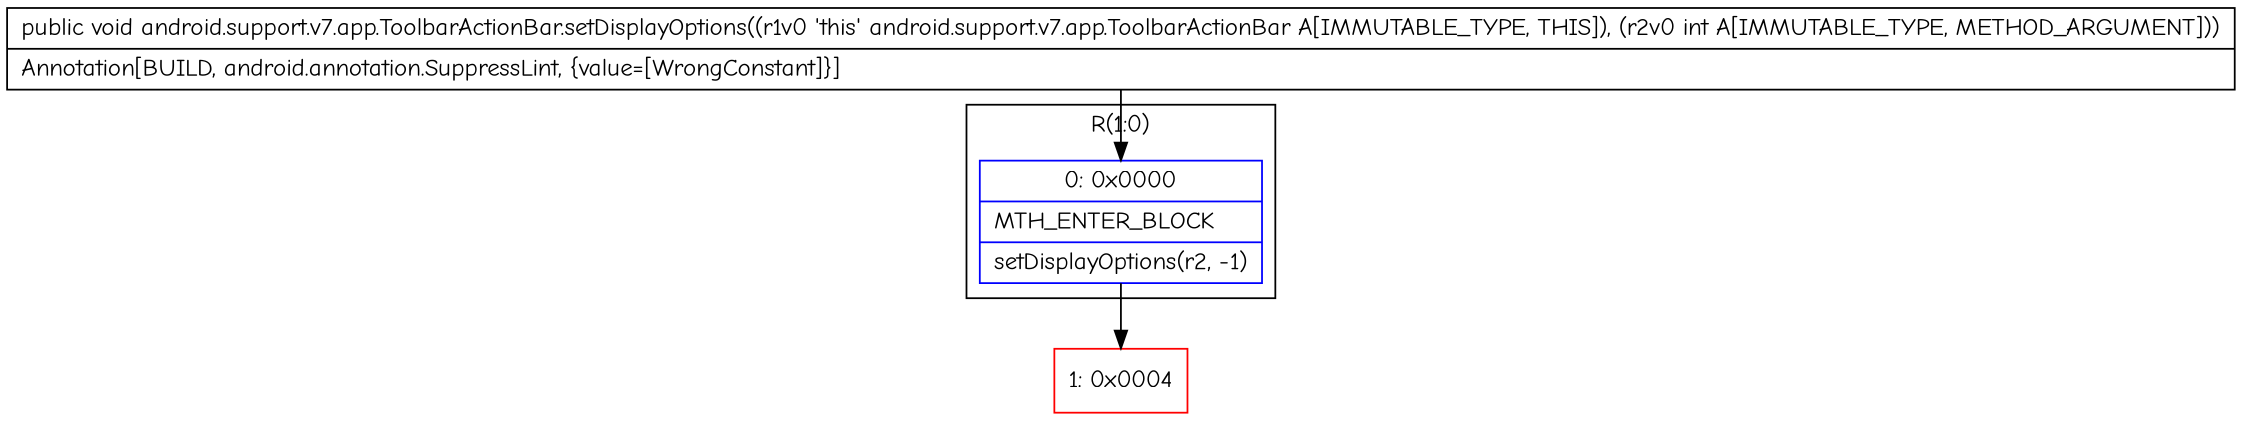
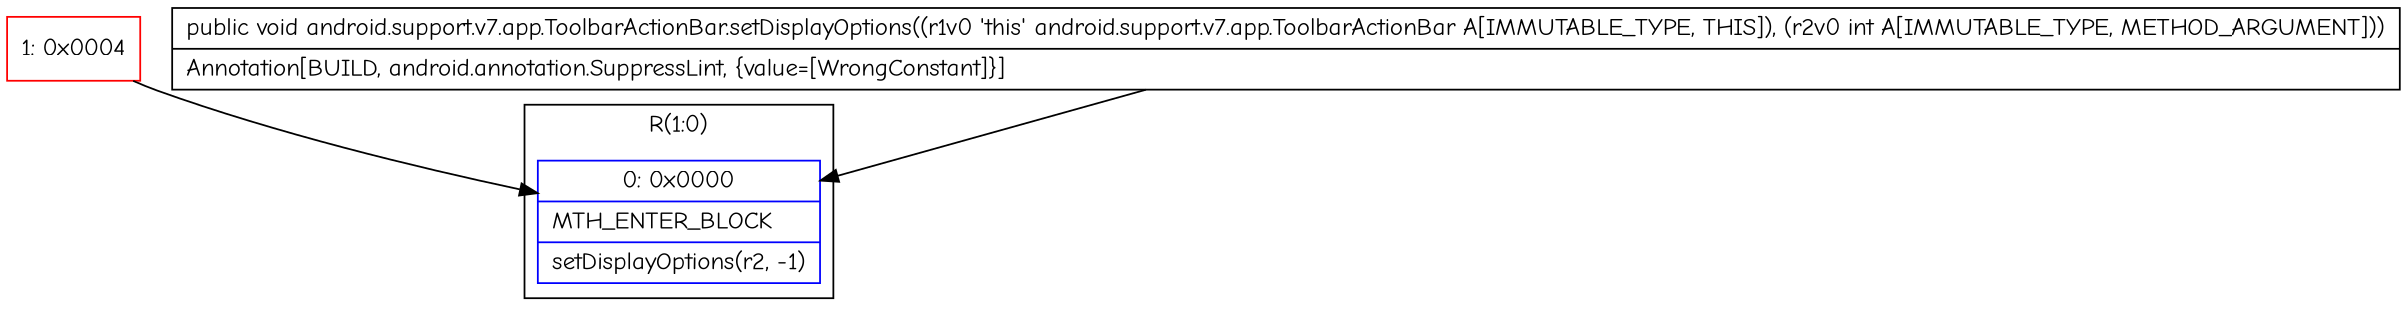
(1121, 309) -> (324, 142)
